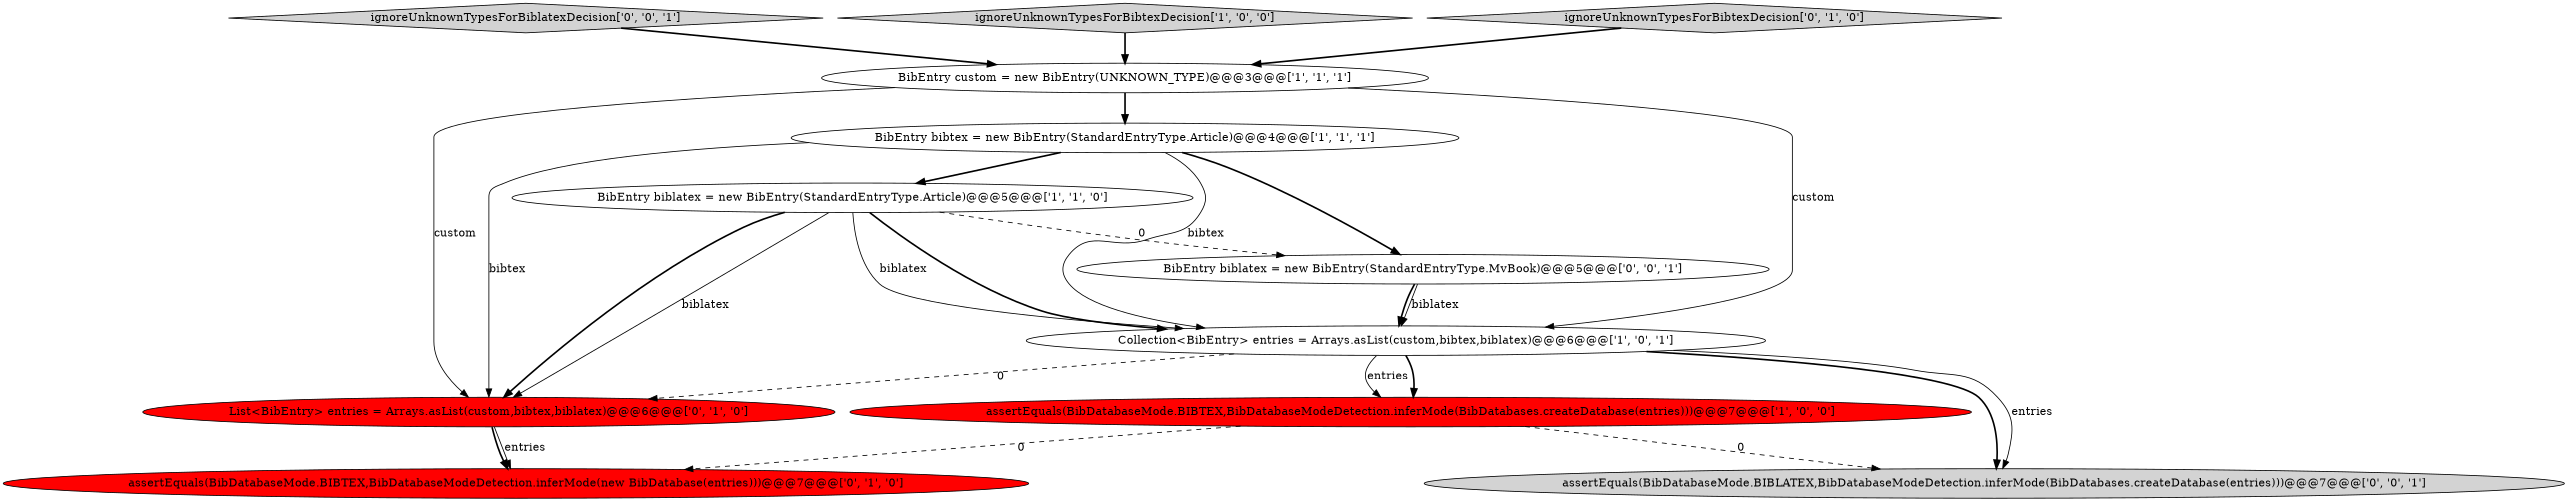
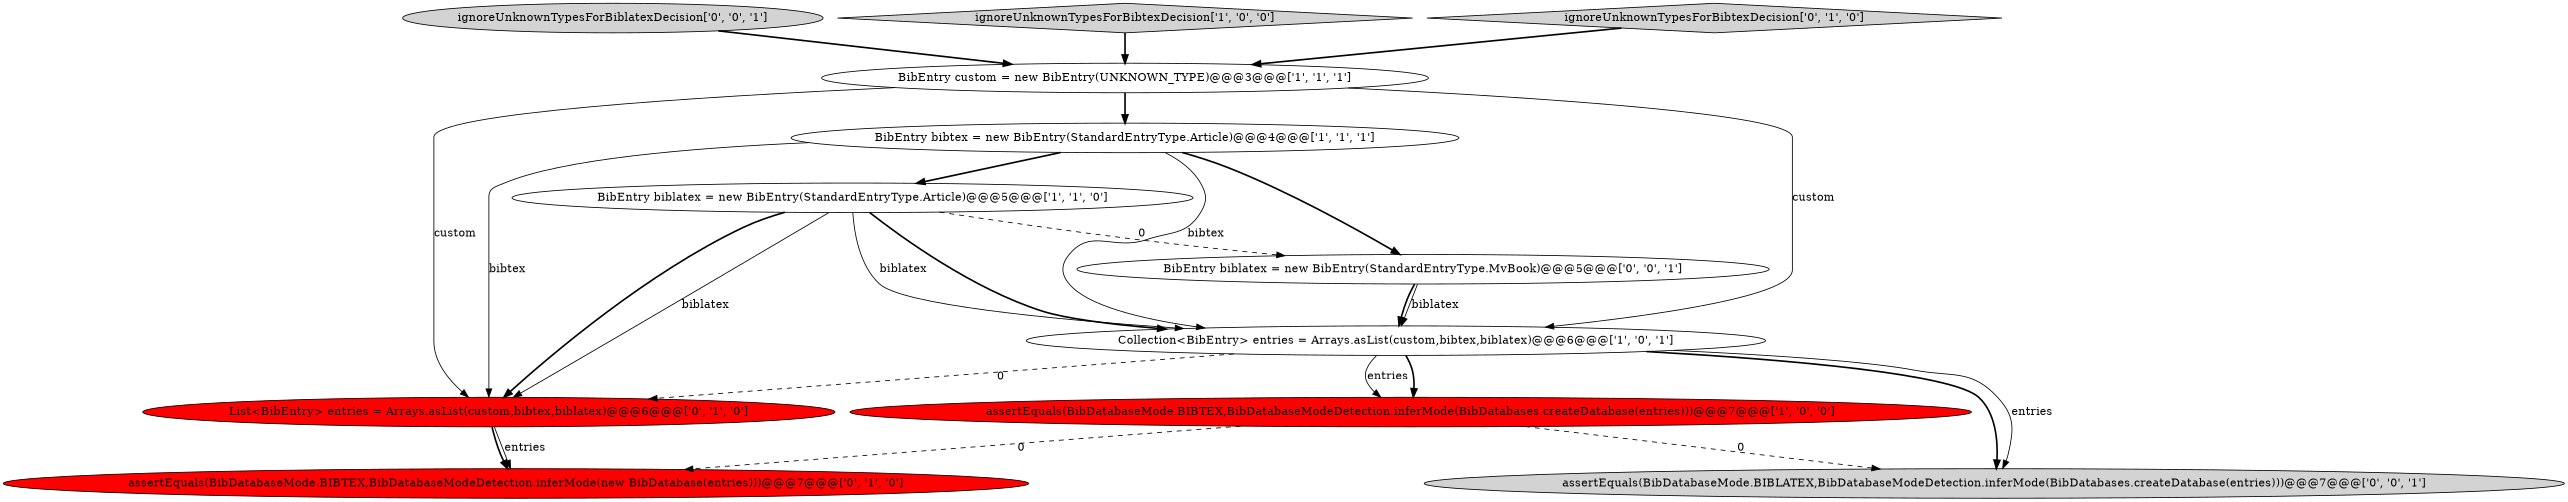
(526, 18) -> (613, 18)
